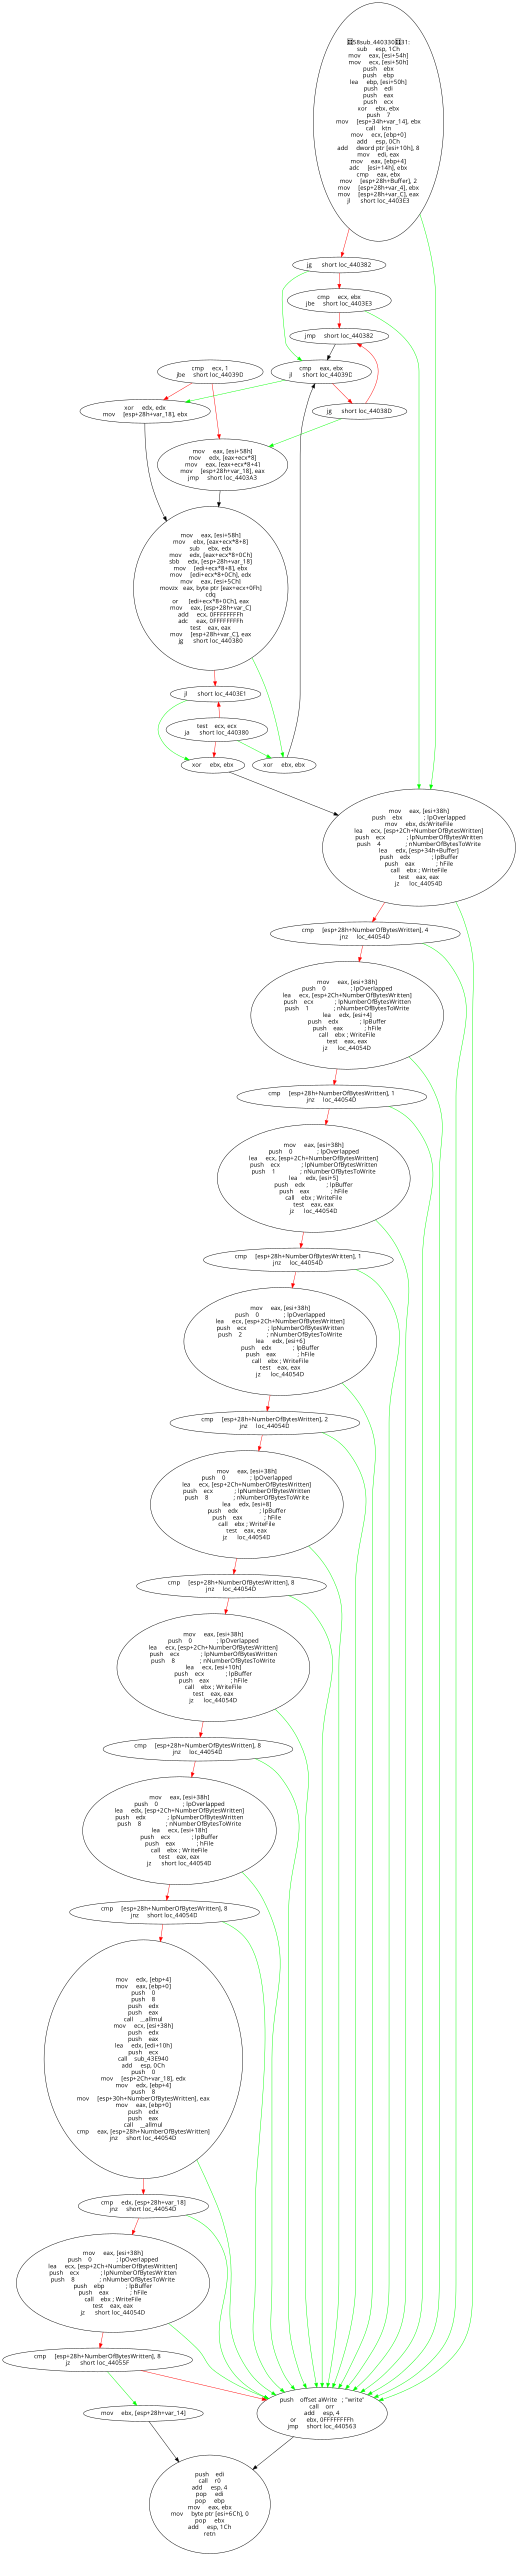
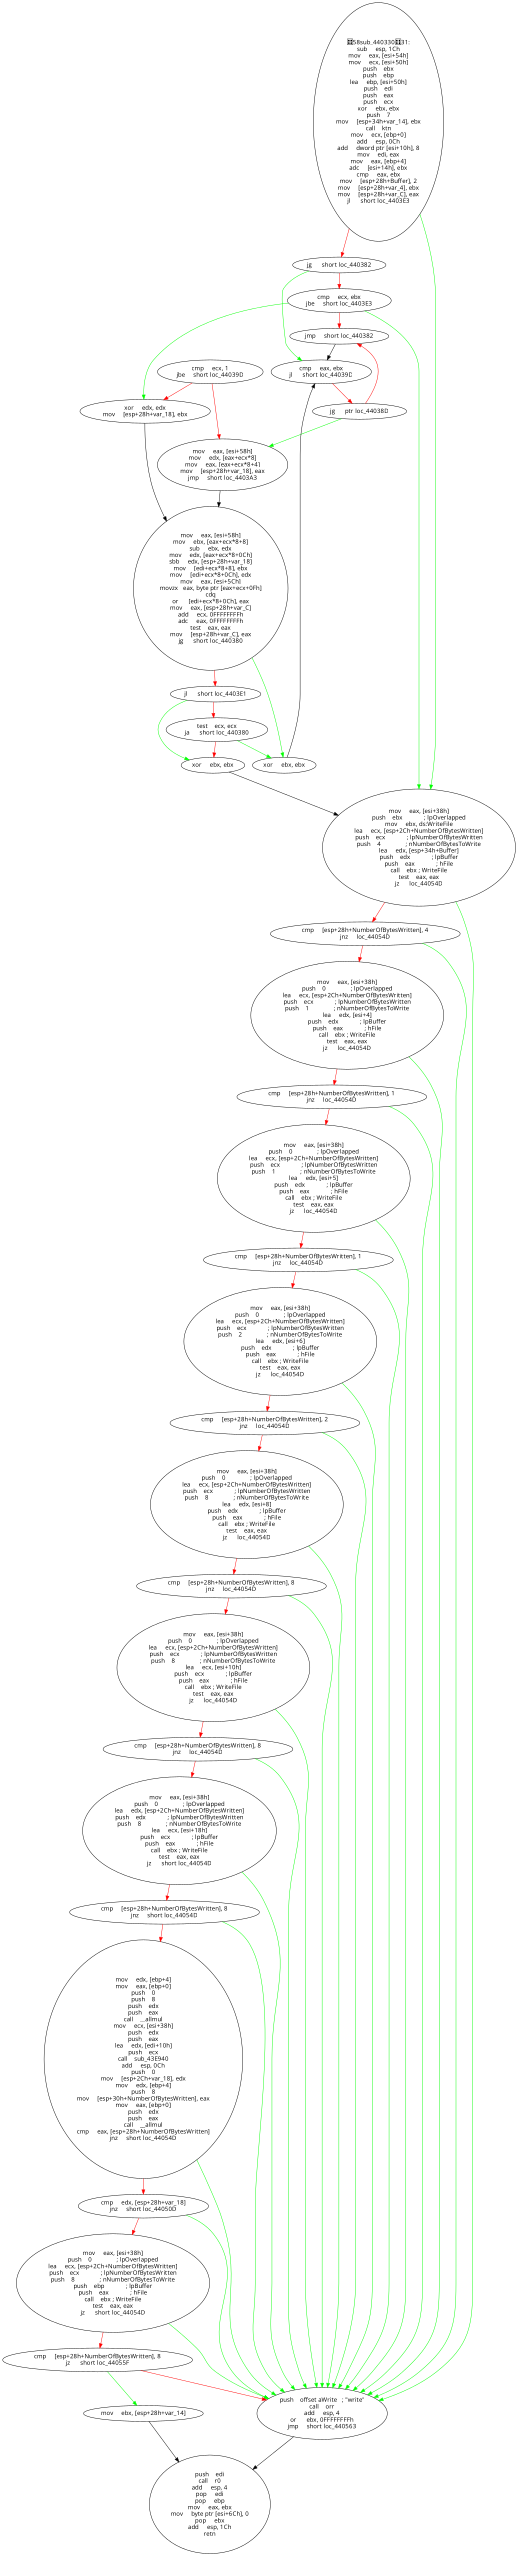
(238, 391) -> (199, 327)
(360, 411) -> (360, 411)
(219, 712) -> (213, 708)
(143, 2206) -> (143, 2206)
